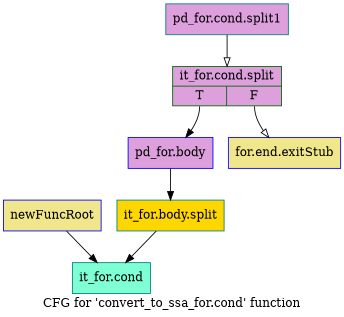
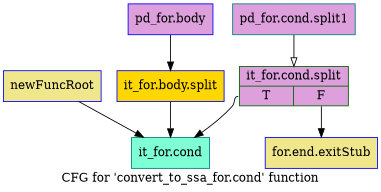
(197, 119) -> (222, 116)
(257, 119) -> (321, 117)
(171, 216) -> (171, 86)
